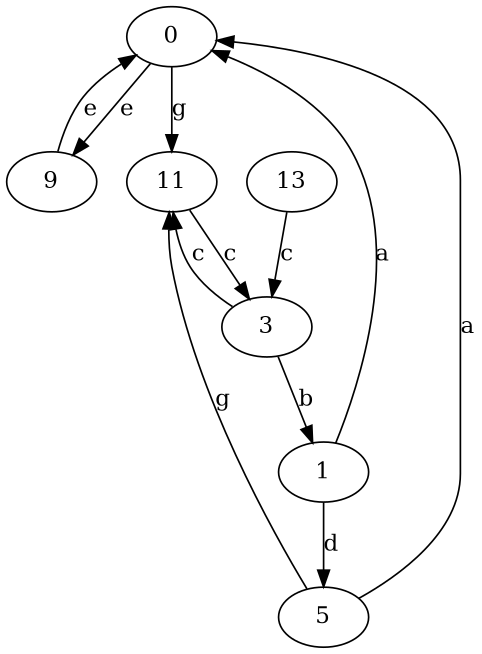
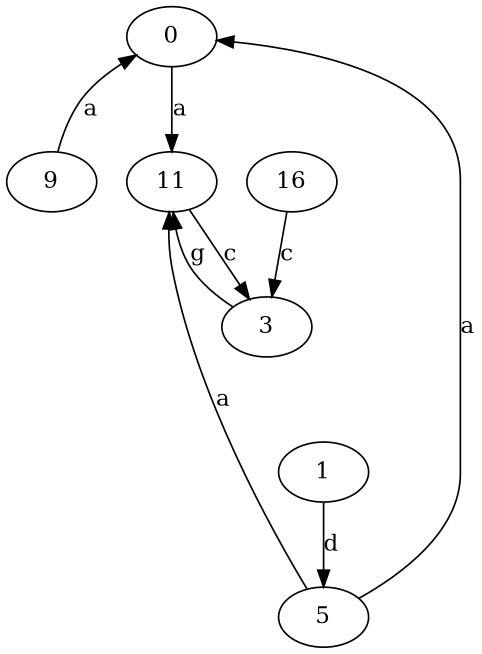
(117, 103) -> none
(91, 109) -> (91, 109)
(180, 109) -> (180, 109)
(292, 182) -> (292, 182)
(373, 219) -> none
(198, 254) -> (198, 254)
(292, 392) -> none
(224, 399) -> (224, 399)
